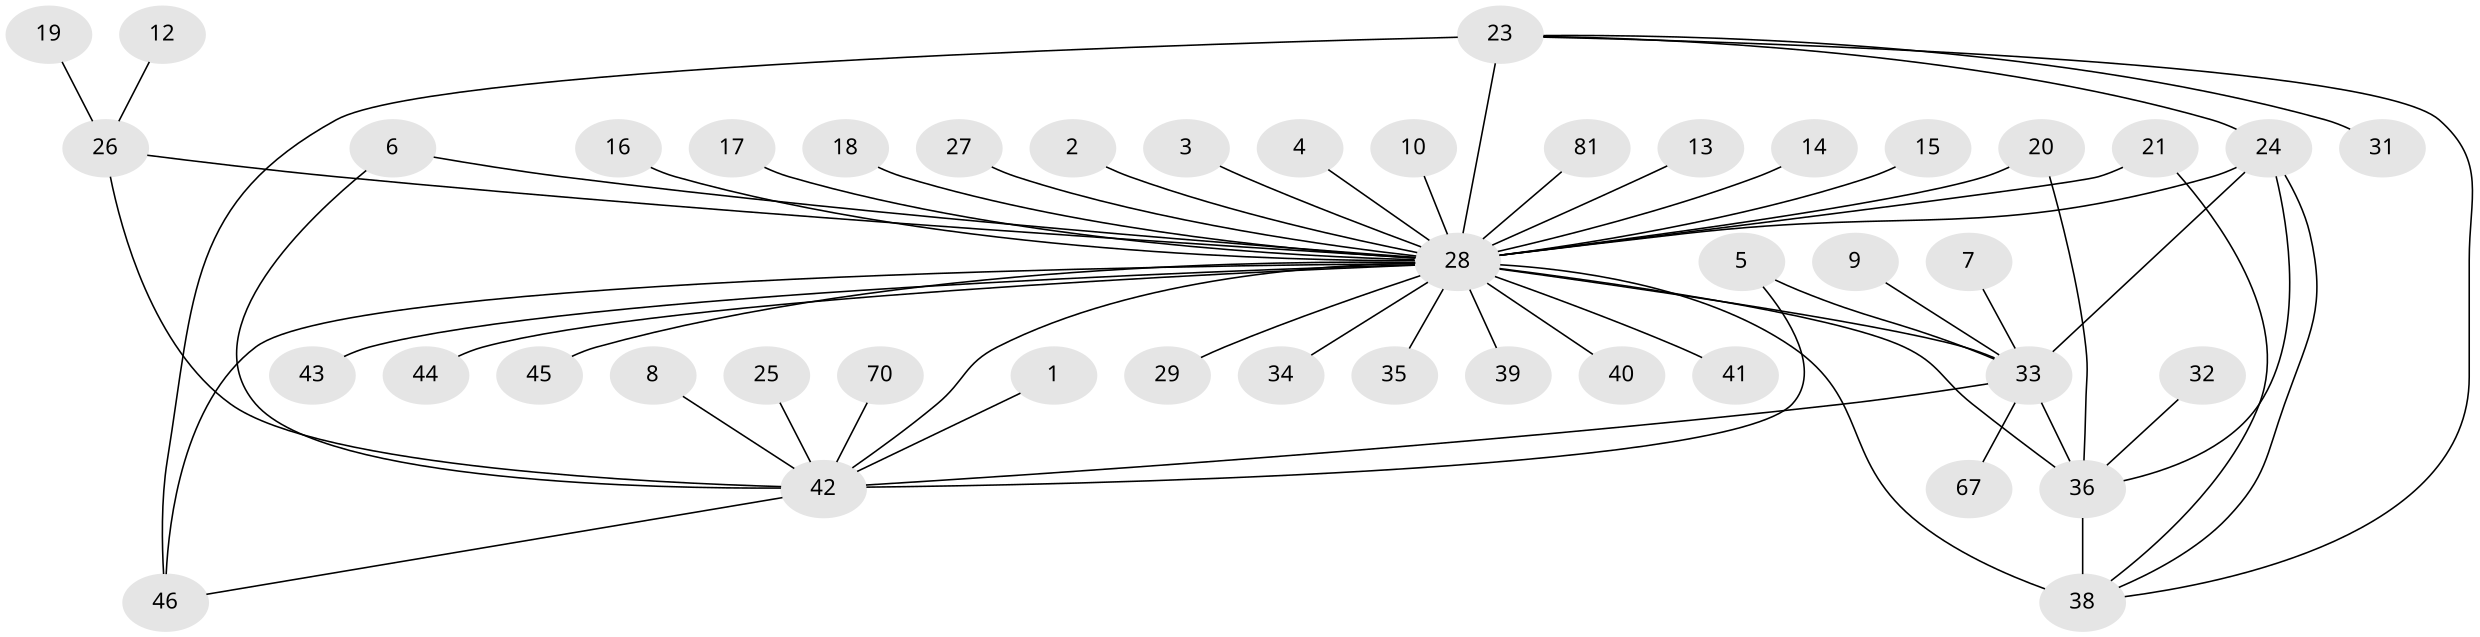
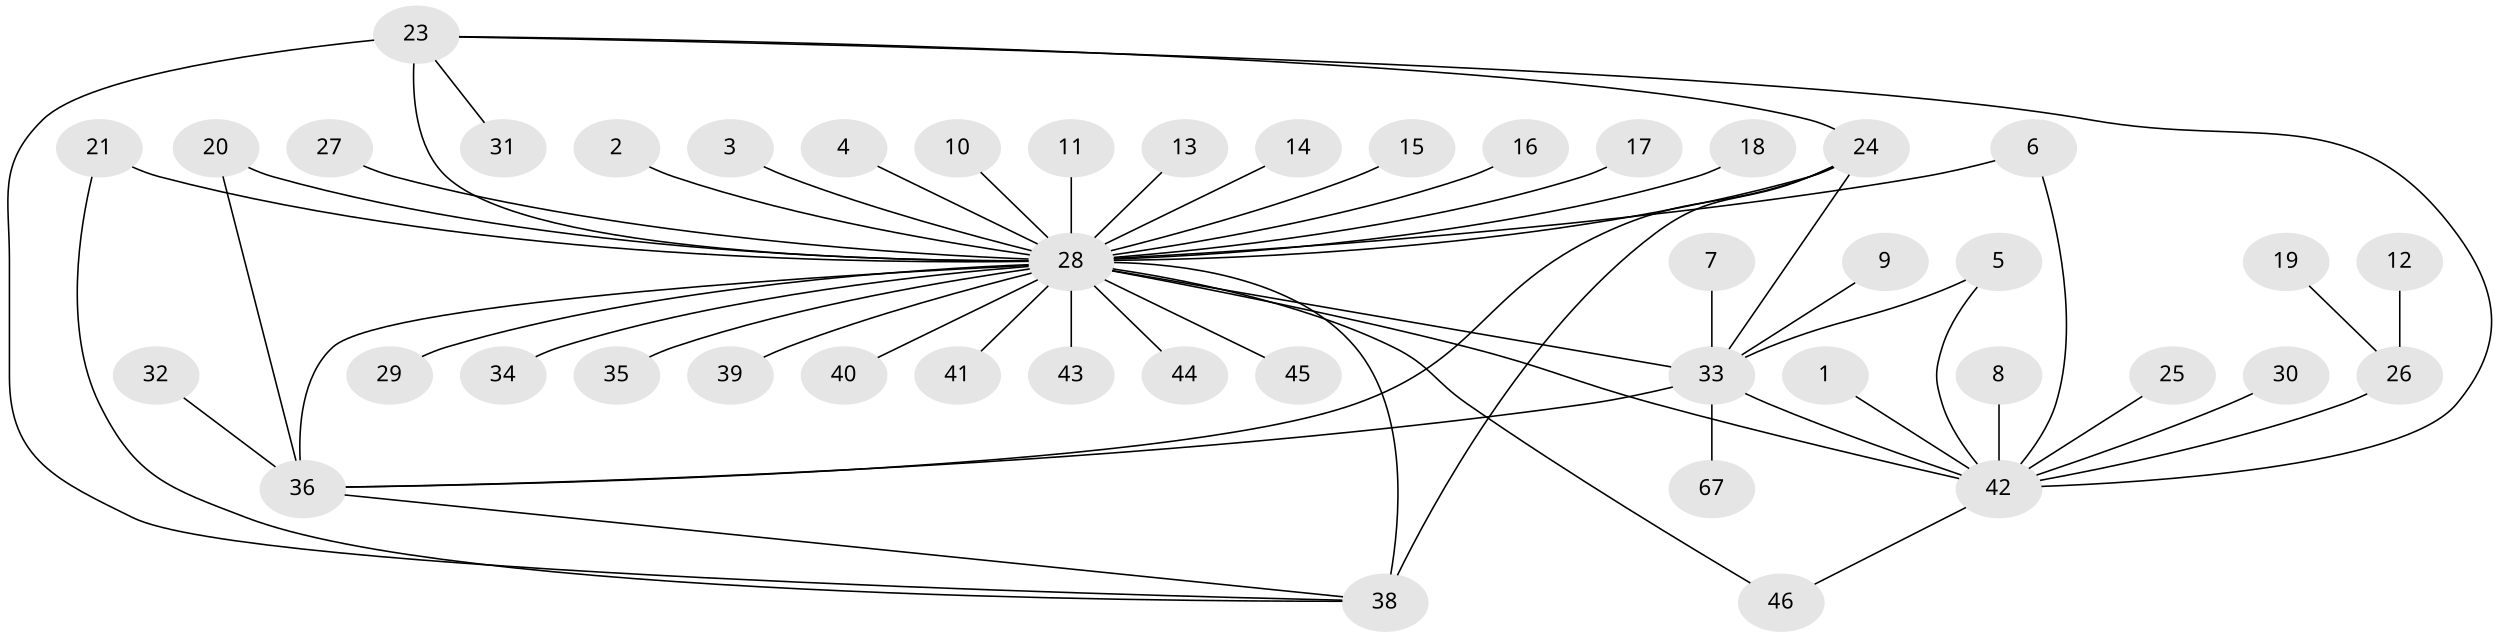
(638, 75) -> (1783, 87)
(1587, 148) -> (1071, 148)
(781, 214) -> none
(880, 376) -> (2286, 376)
